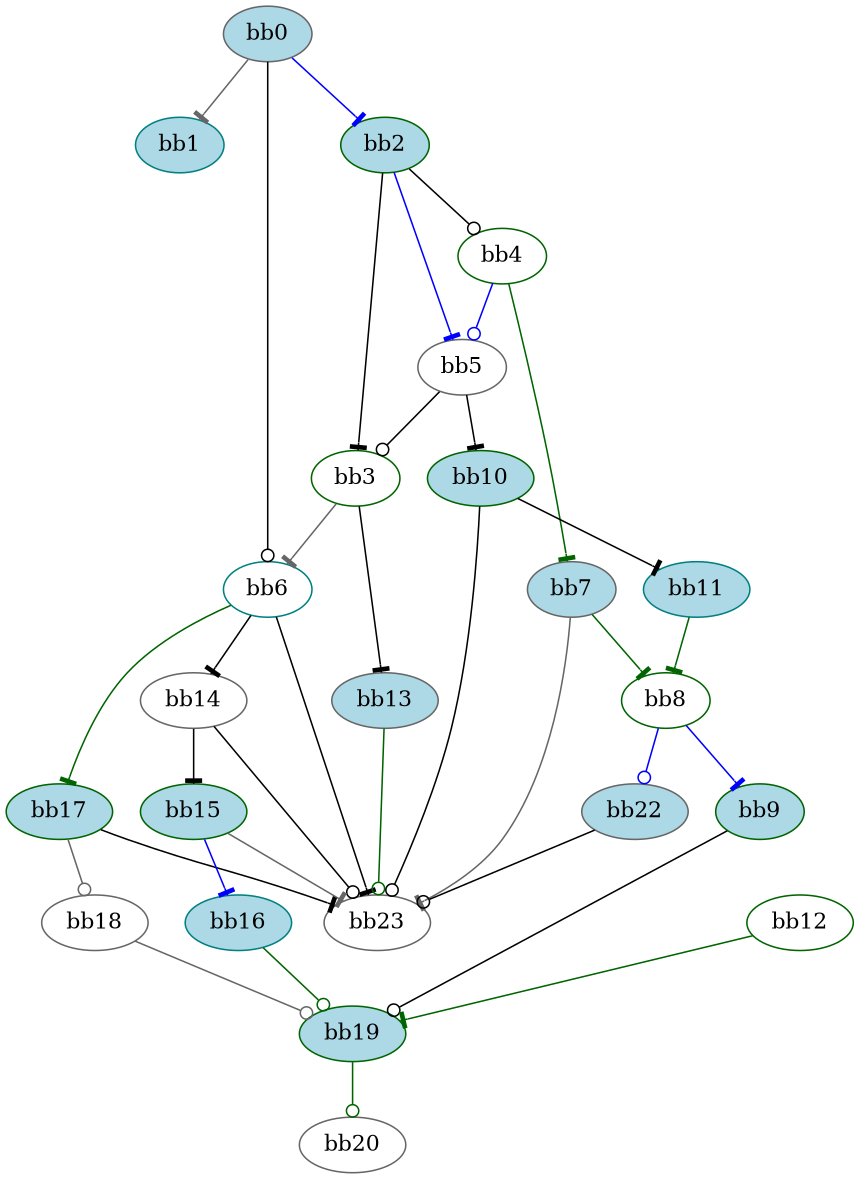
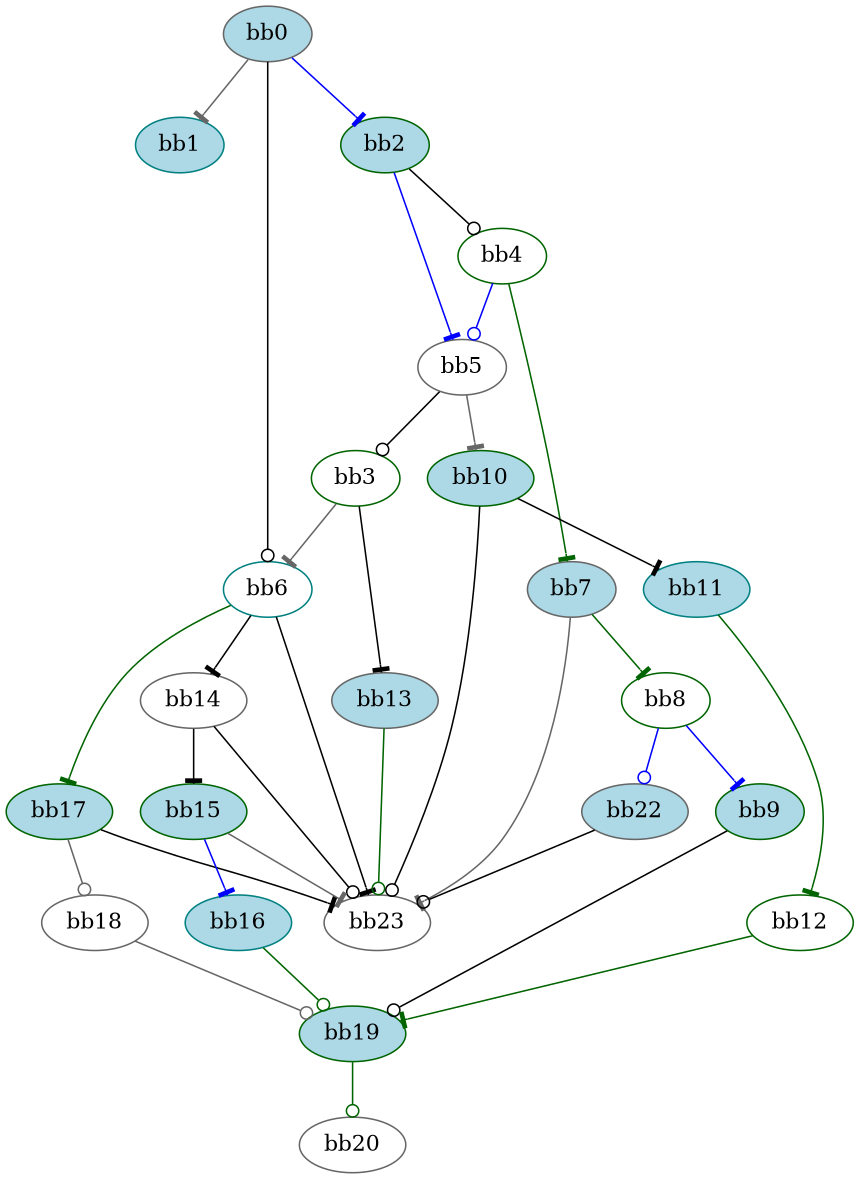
(371, 308) -> none
(471, 419) -> (471, 419)
(682, 641) -> (802, 741)
